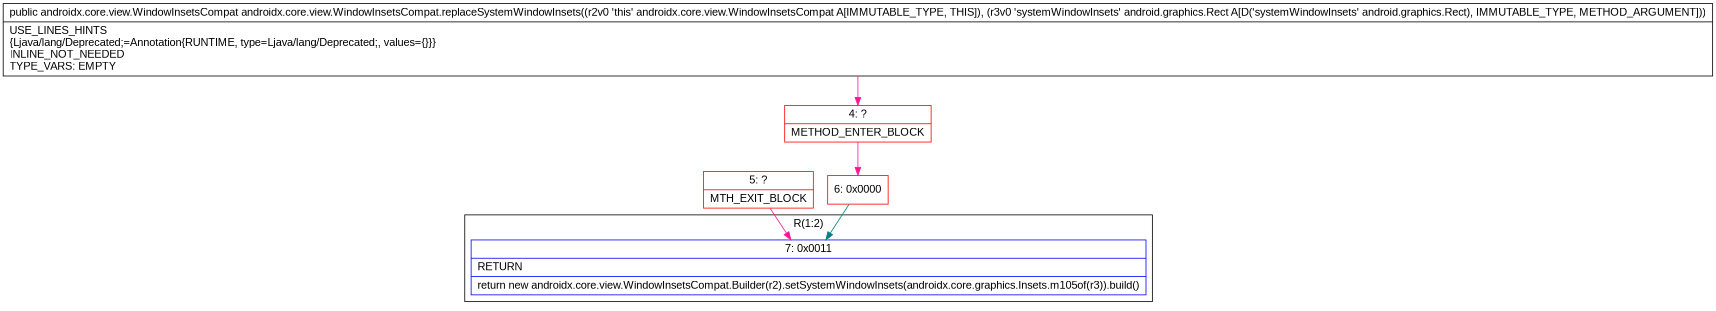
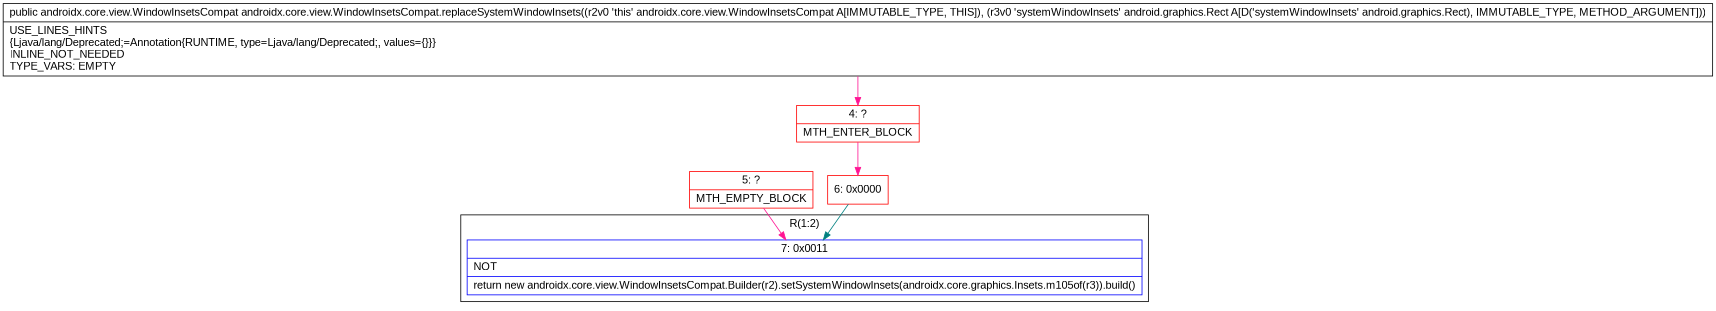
(858, 133) -> (858, 133)
(758, 199) -> (751, 199)
(500, 267) -> (485, 267)
